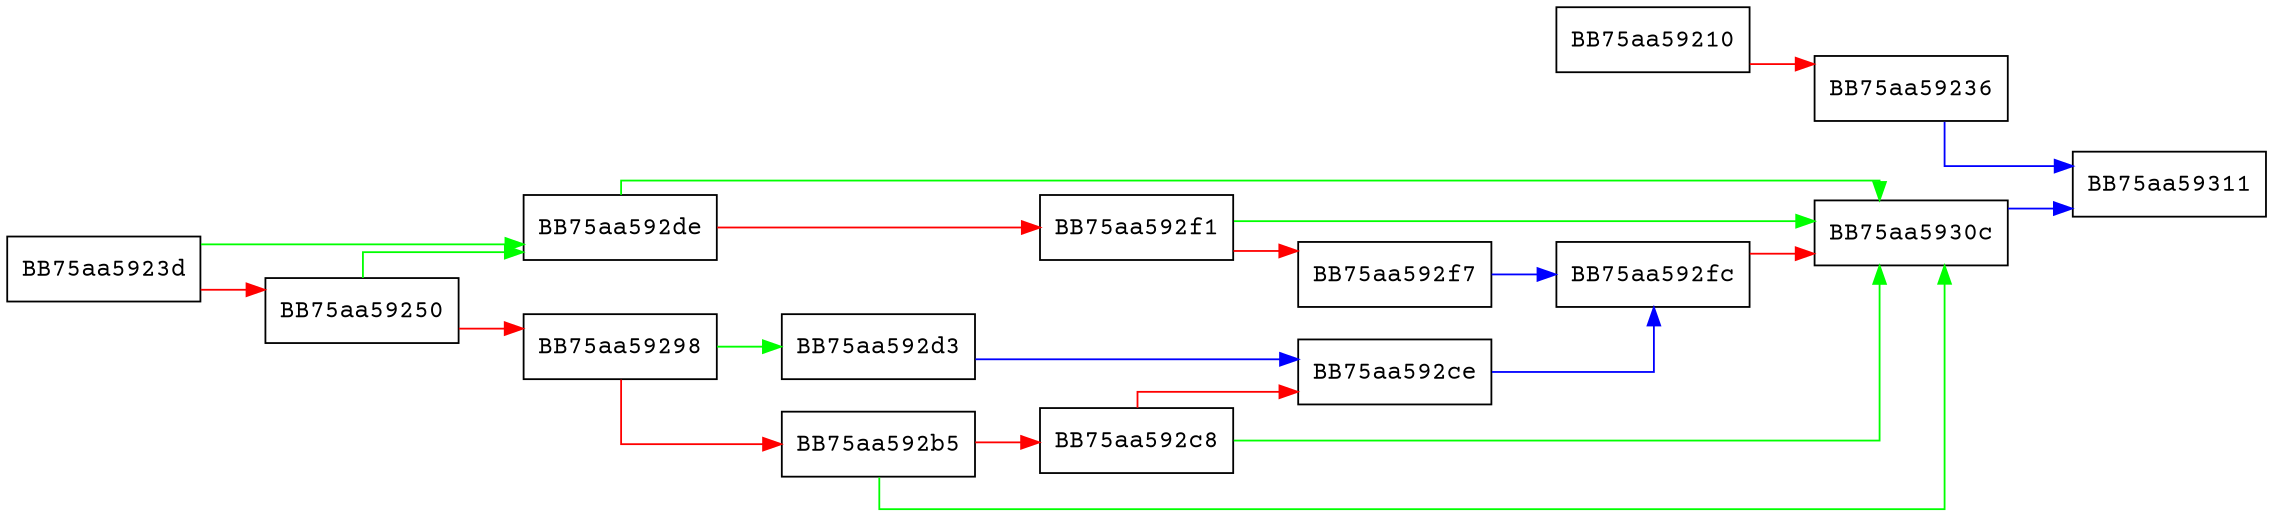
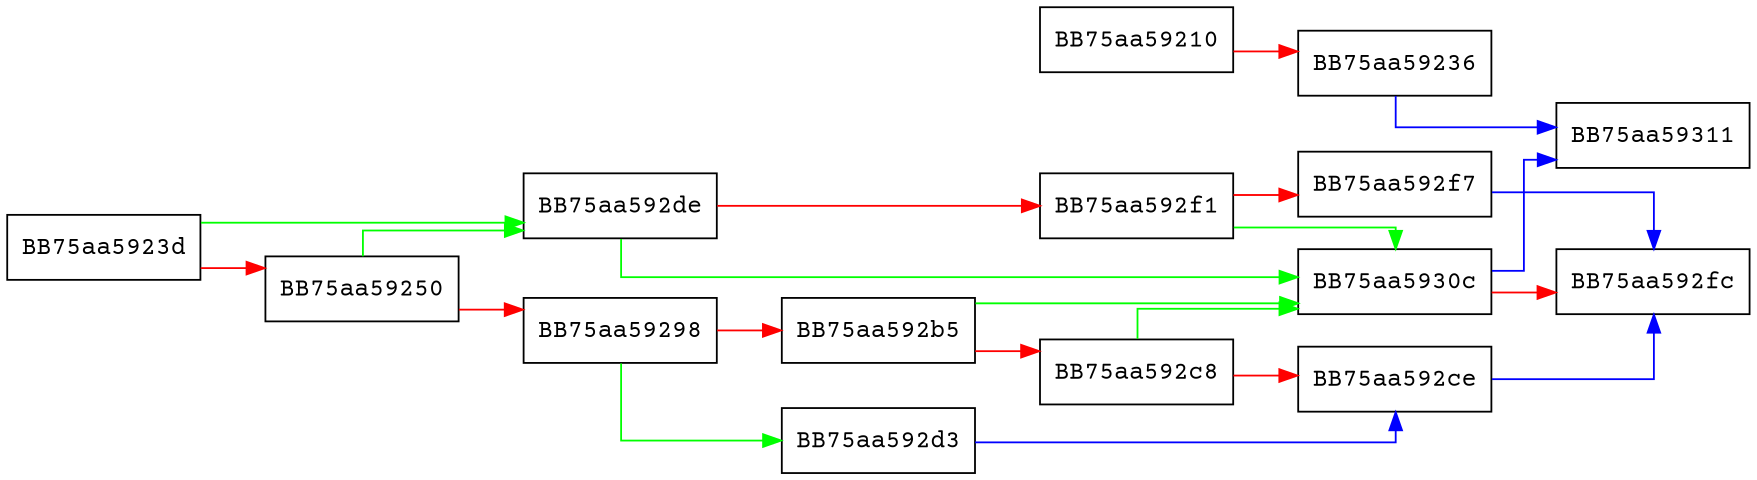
(1773, 254) -> (1515, 292)
